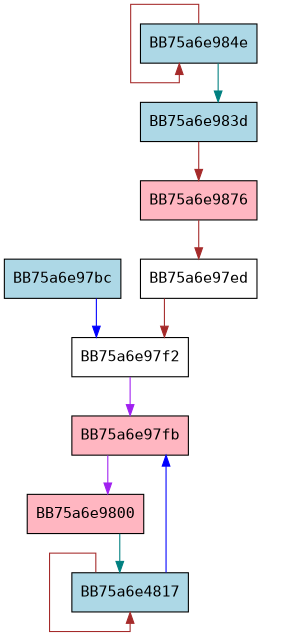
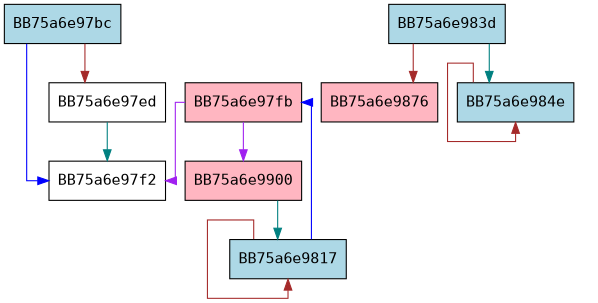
(218, 77) -> (489, 58)
(199, 234) -> (85, 58)
(164, 312) -> (107, 136)
(130, 391) -> (175, 137)
(85, 514) -> (243, 181)
(130, 592) -> (288, 259)
